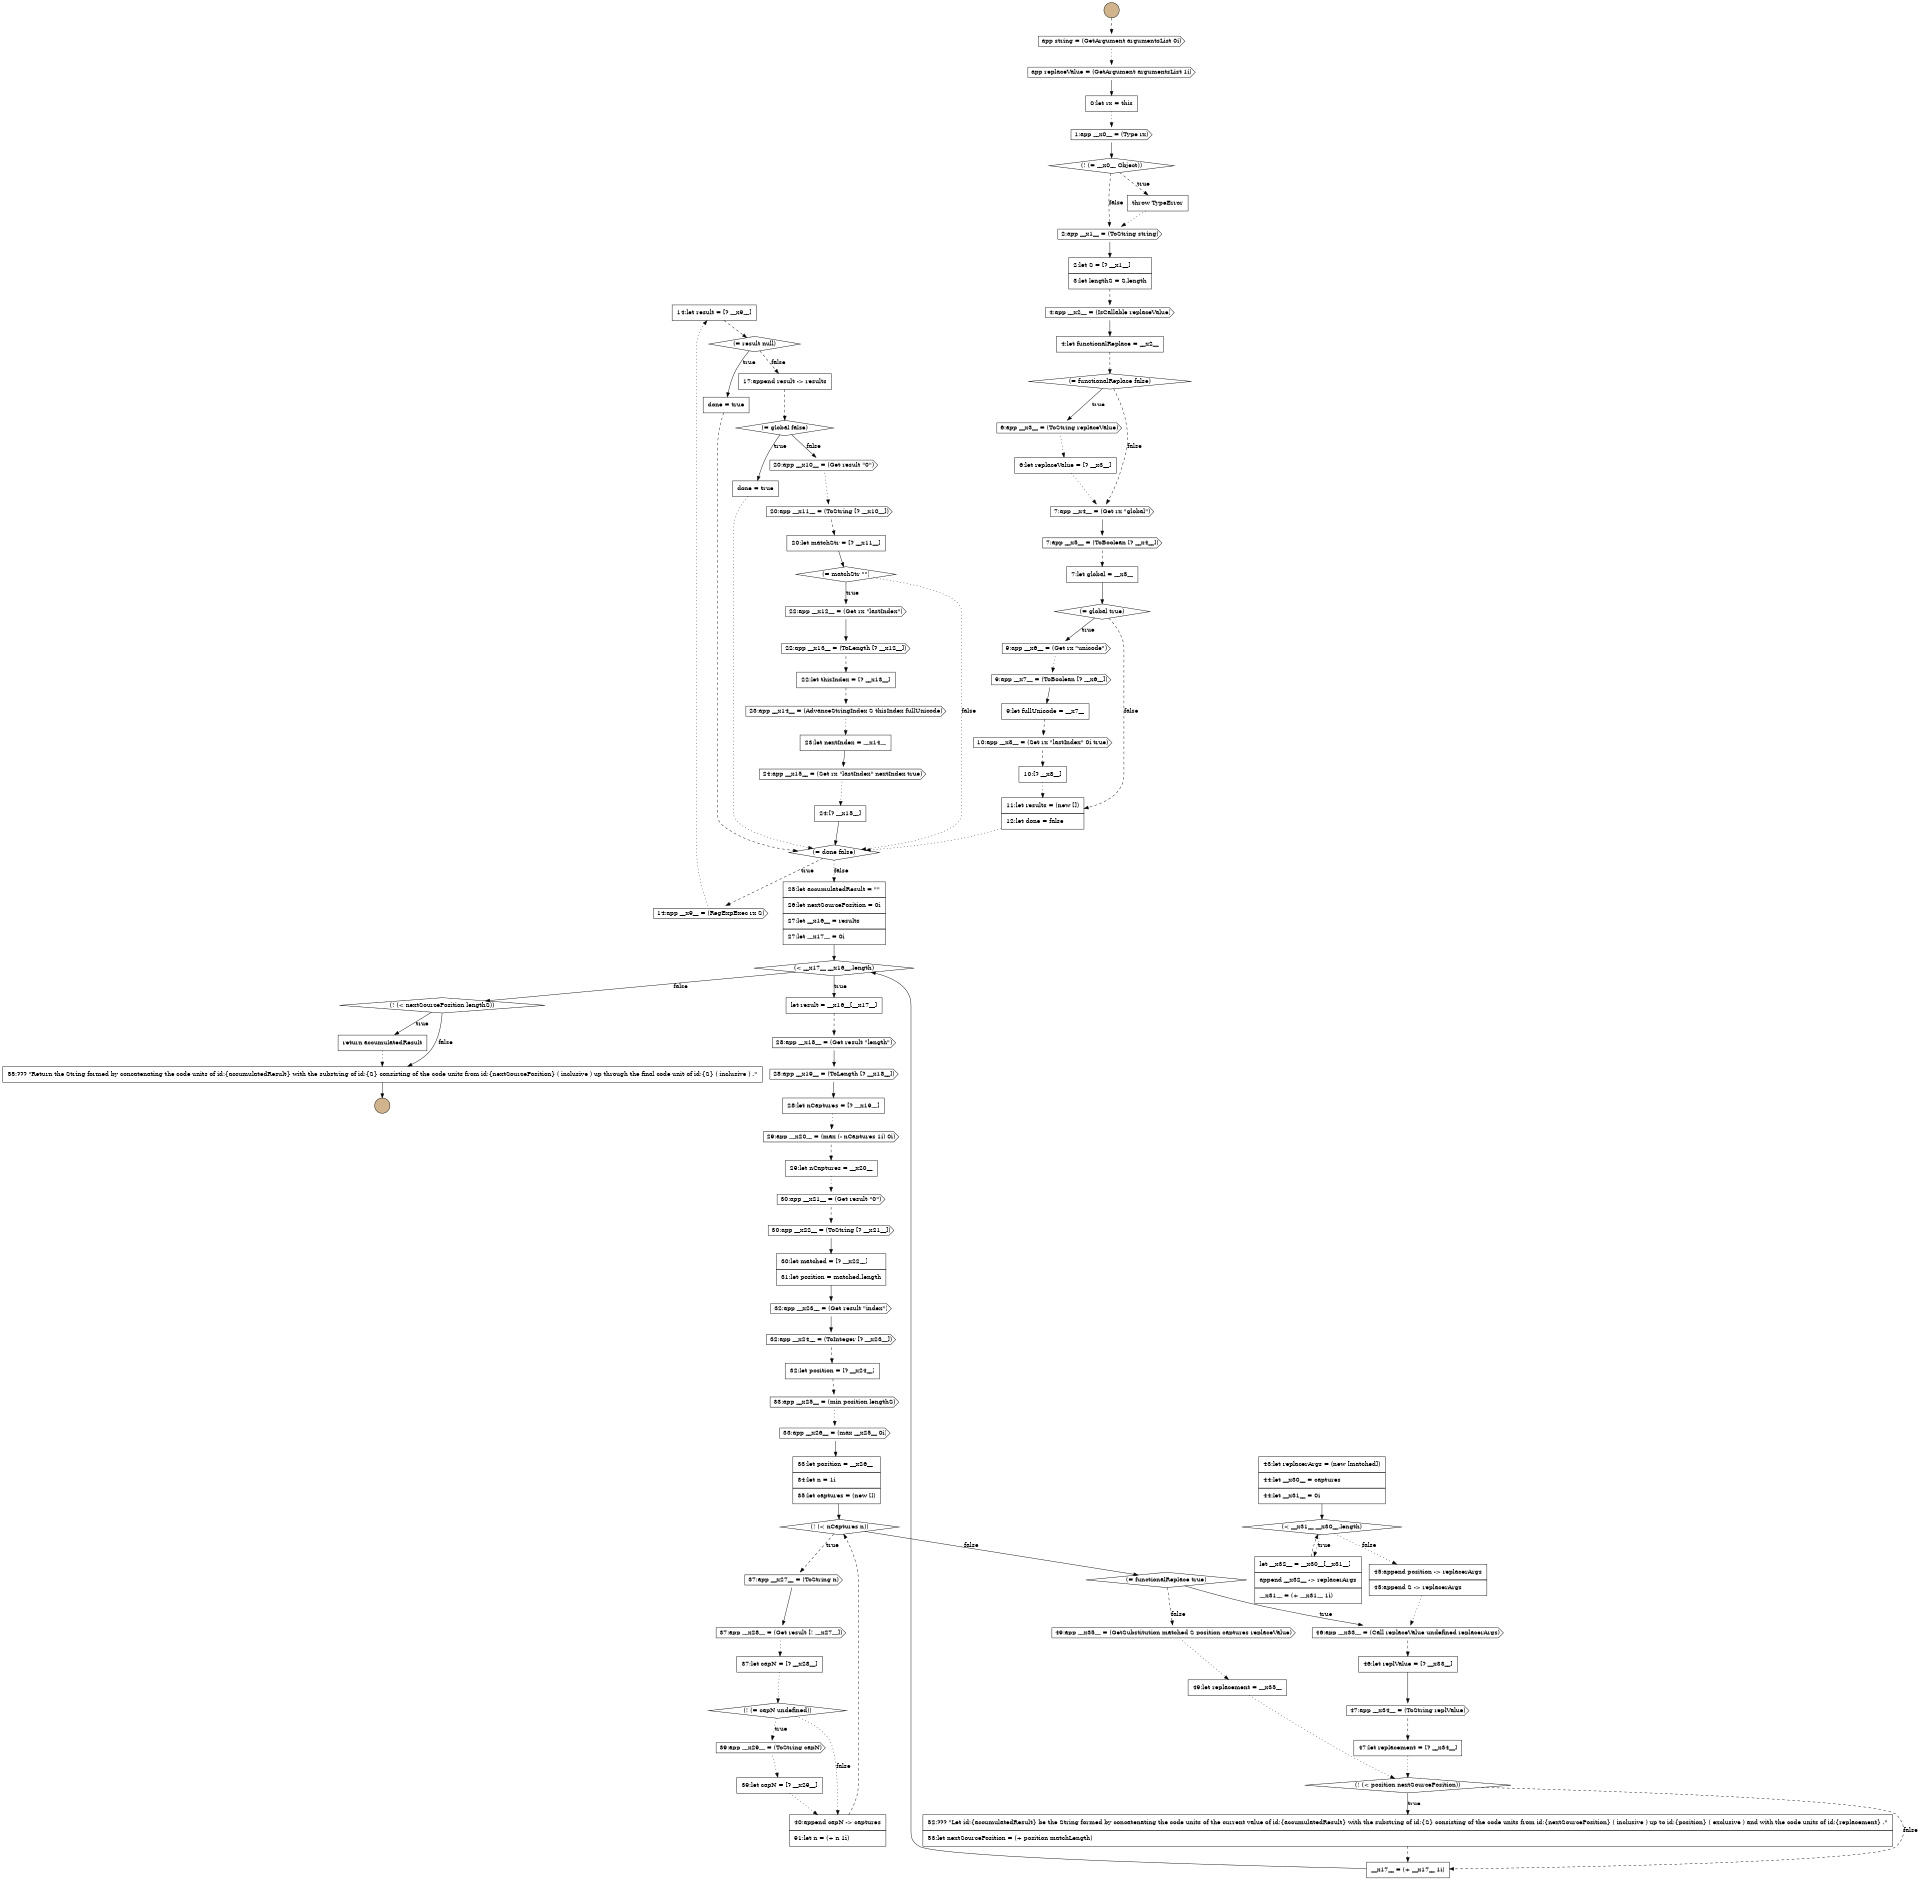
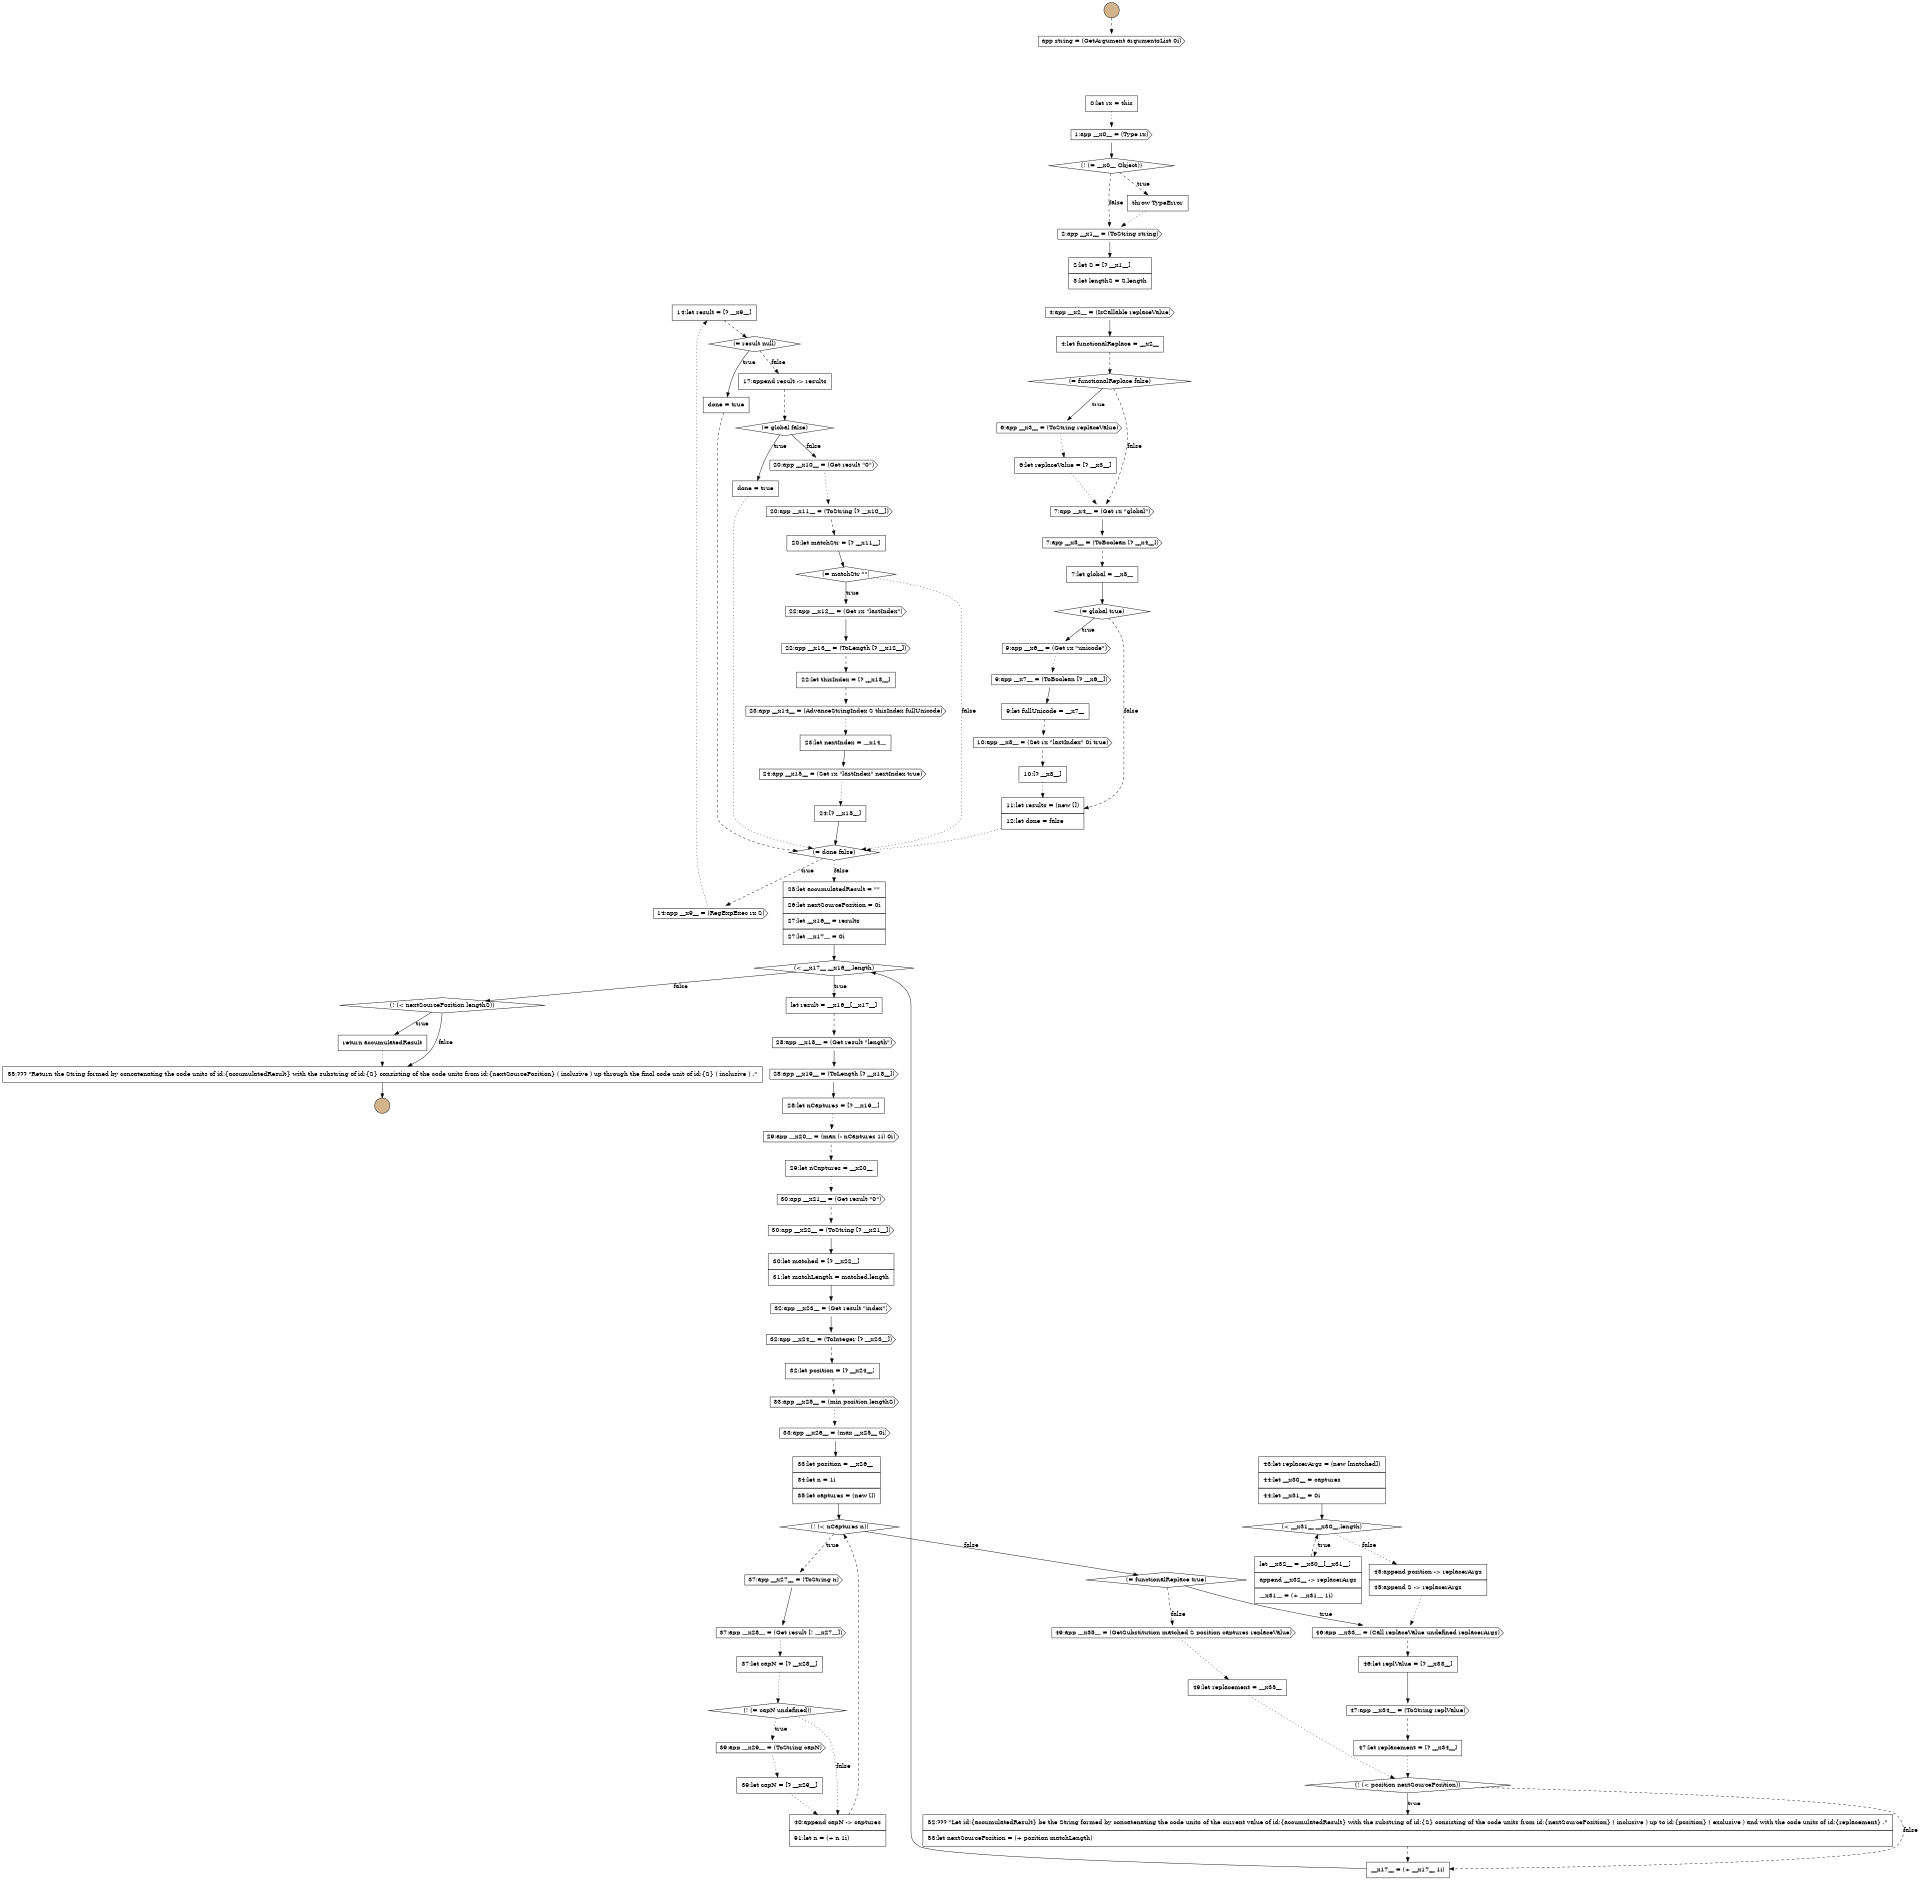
(1112, 72) -> none
(1110, 295) -> none
(831, 1277) -> (831, 1277)
